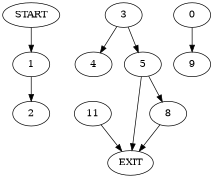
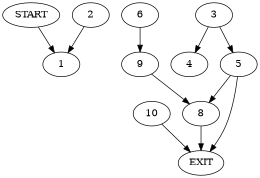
(192, 15) -> (140, 15)
(31, 86) -> (78, 37)
none -> (168, 87)
(93, 114) -> (152, 114)
